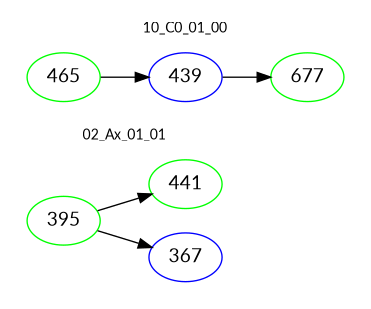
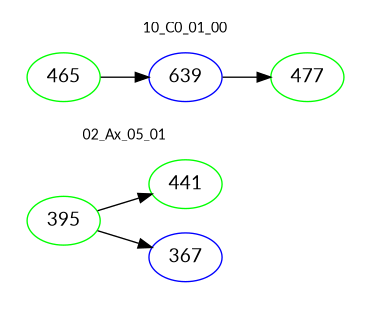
(186, 77) -> (186, 77)
(307, 77) -> (307, 77)
(125, 136) -> (125, 136)
